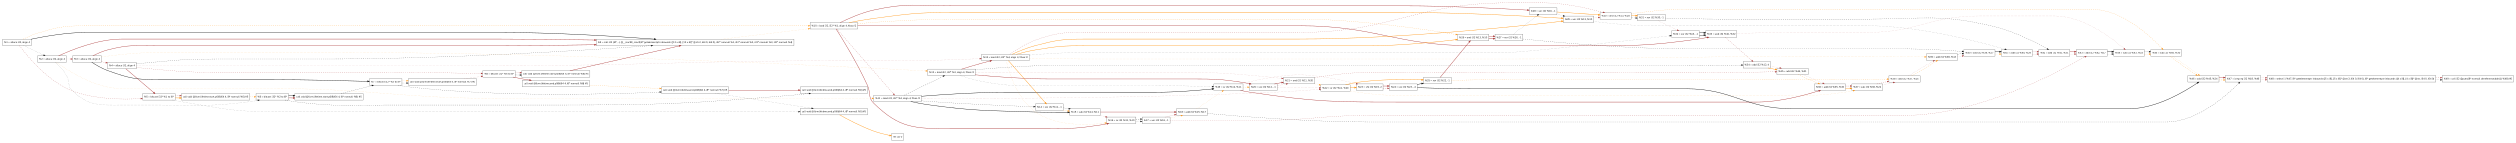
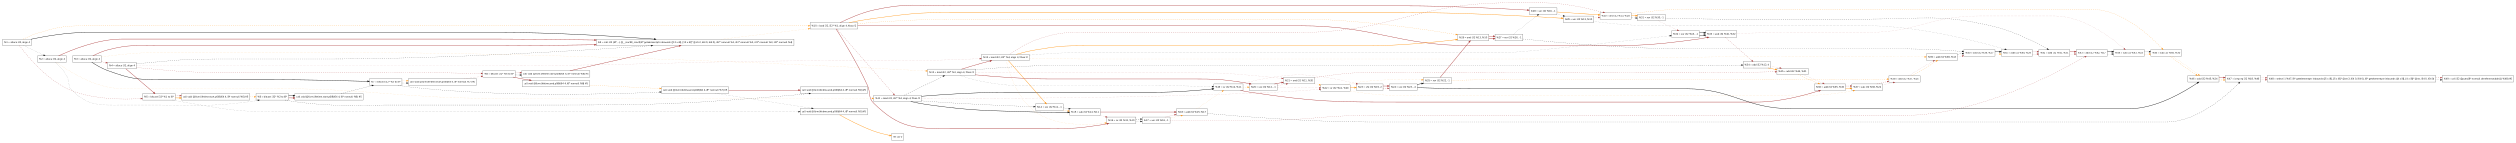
(1286, 39) -> none
(69, 59) -> none
(1383, 80) -> (1383, 80)
